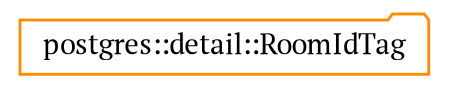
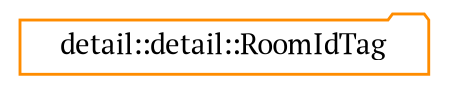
(224, 47) -> (224, 47)
